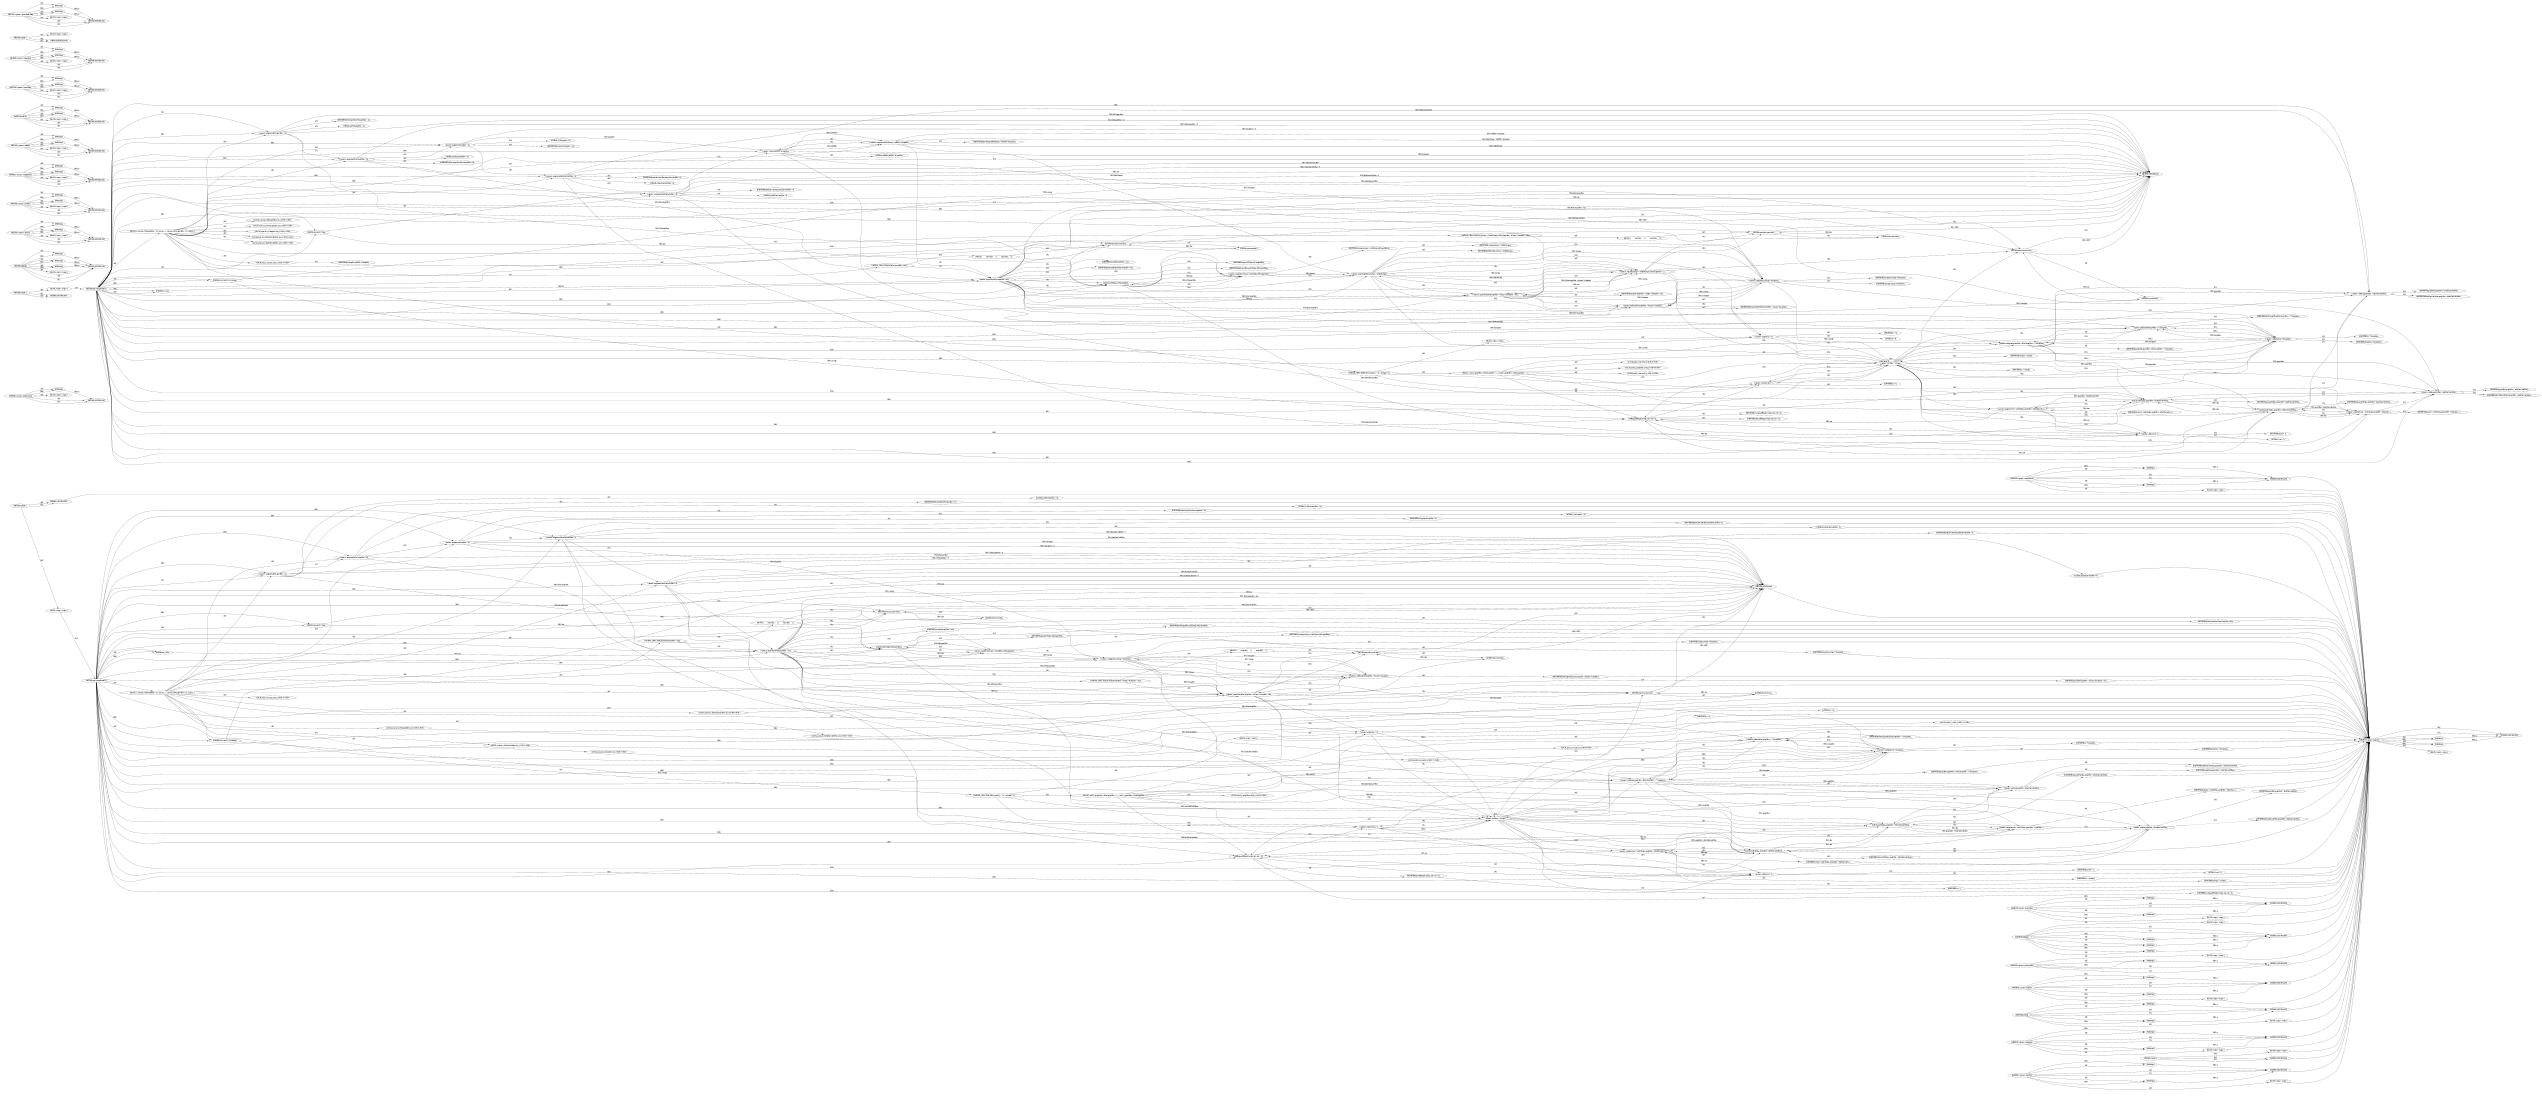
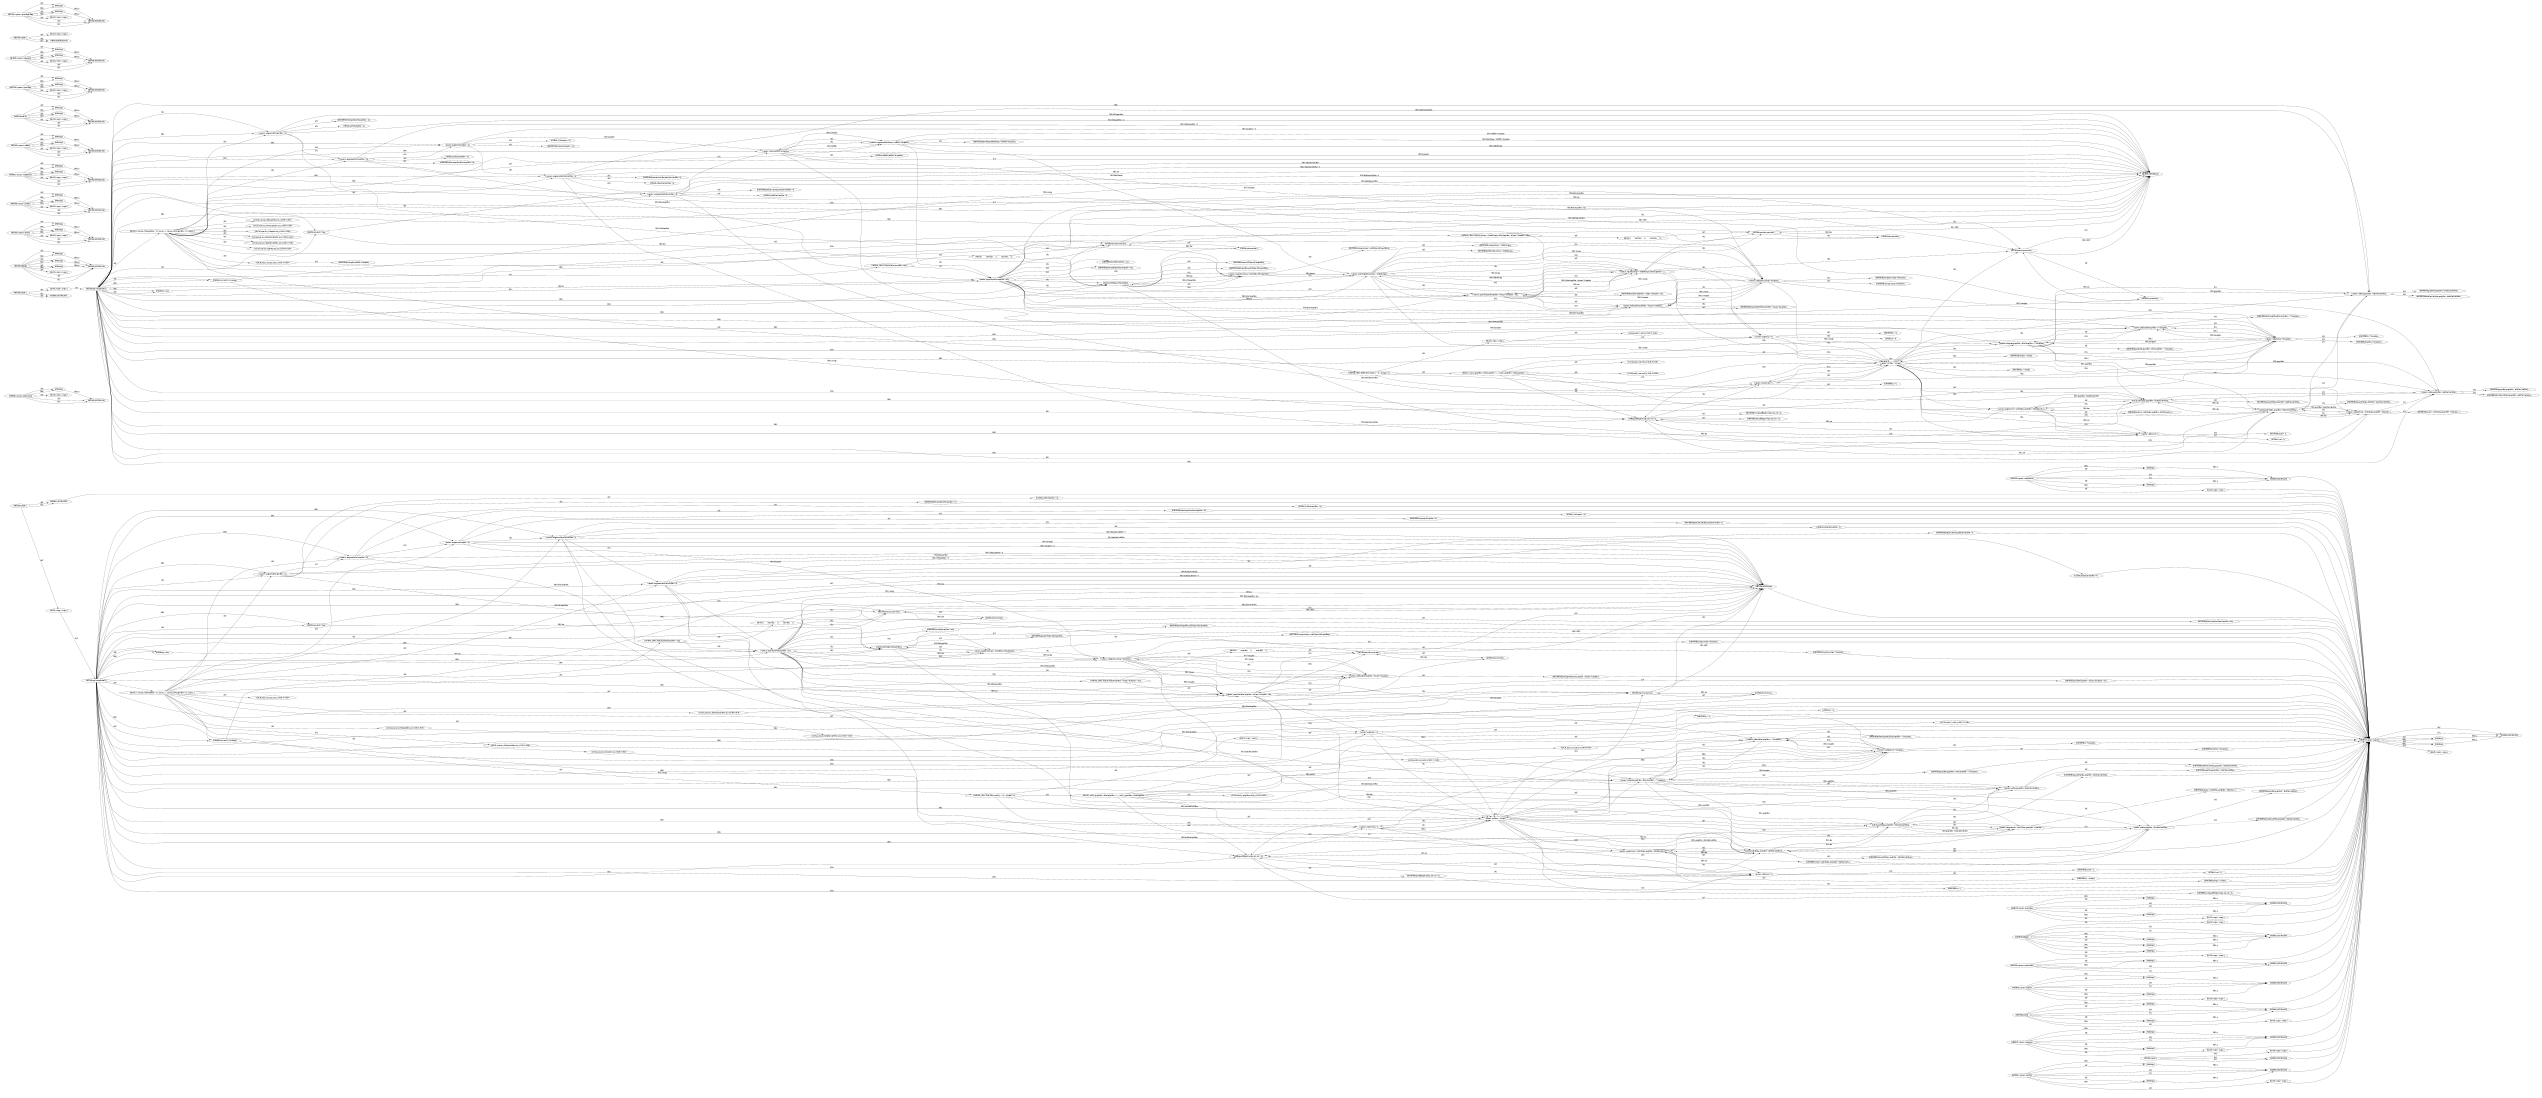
none -> (273, 249)
none -> (1643, 333)
(1643, 368) -> none
